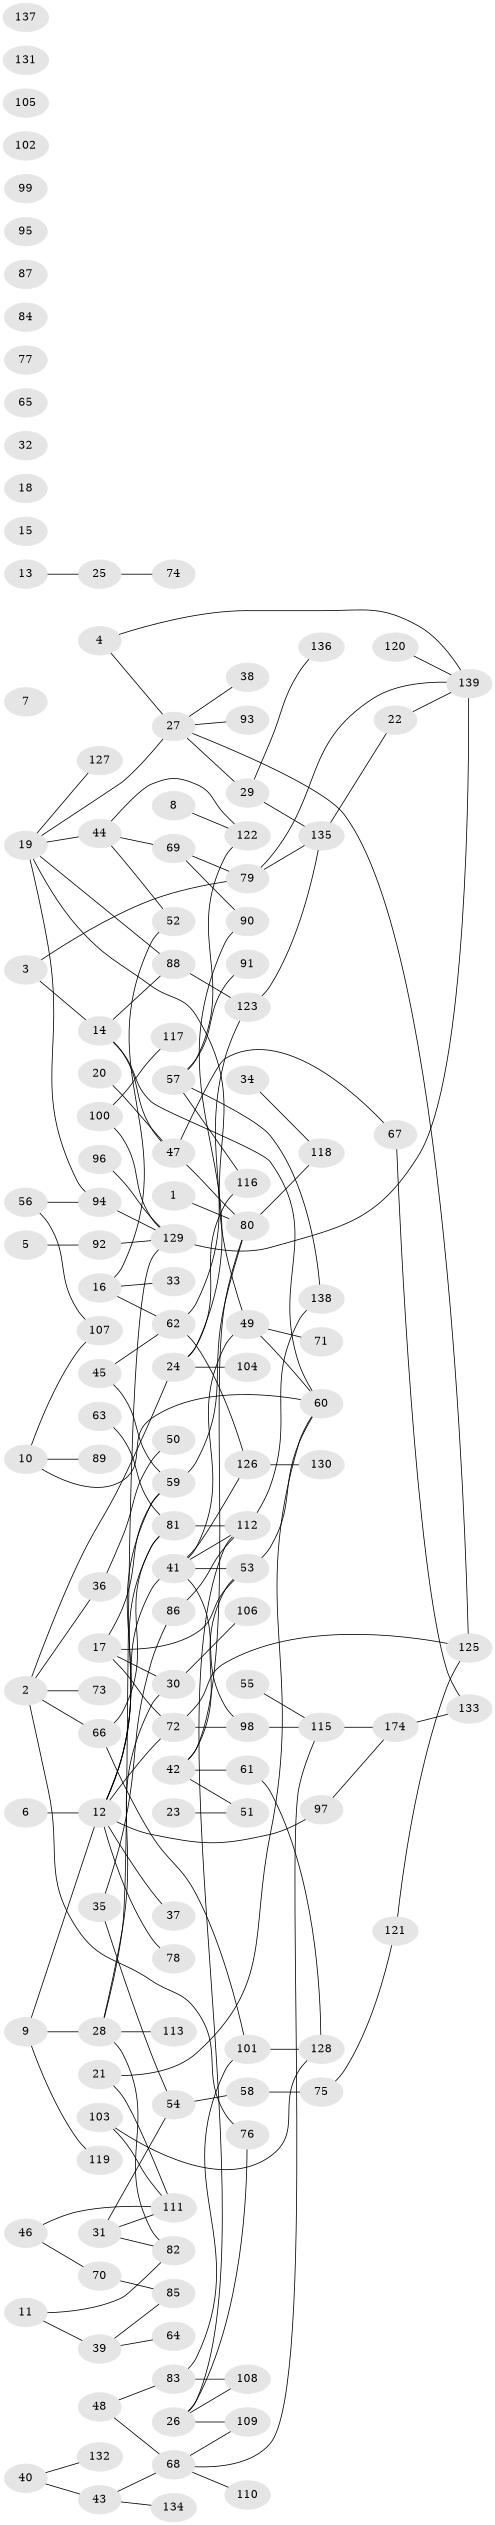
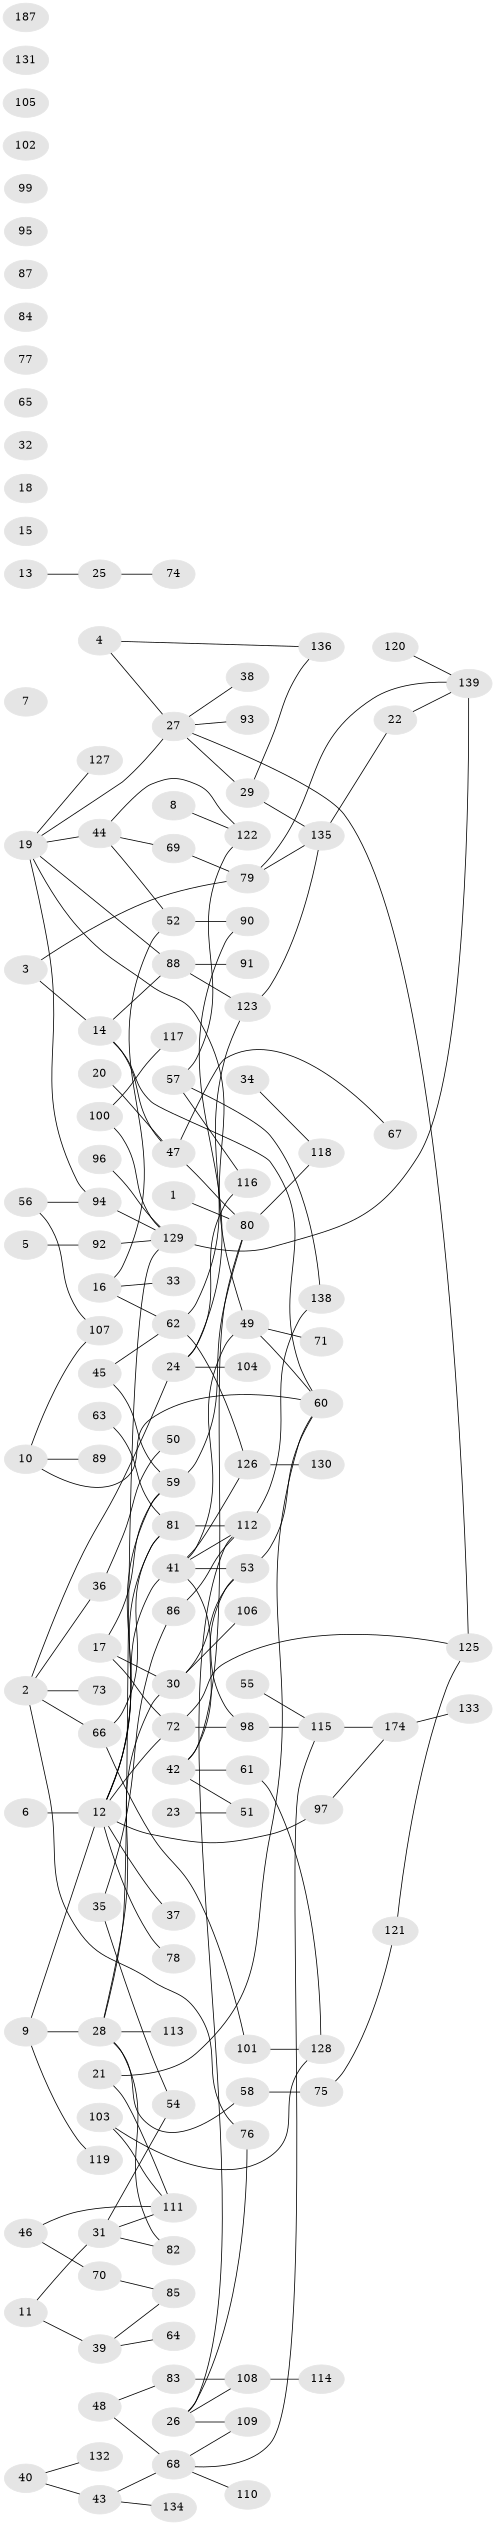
(26, 17) -> (26, 17)
(300, 611) -> (210, 644)
(205, 880) -> (214, 922)
(218, 999) -> (206, 964)
(413, 1425) -> none
(191, 1636) -> (210, 1626)
(209, 2099) -> (150, 2125)
(211, 2215) -> none
(111, 2302) -> (61, 2272)
none -> (321, 2379)
